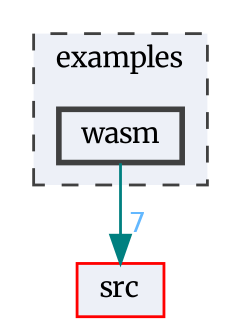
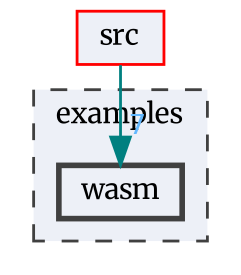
(121, 203) -> (121, 108)
